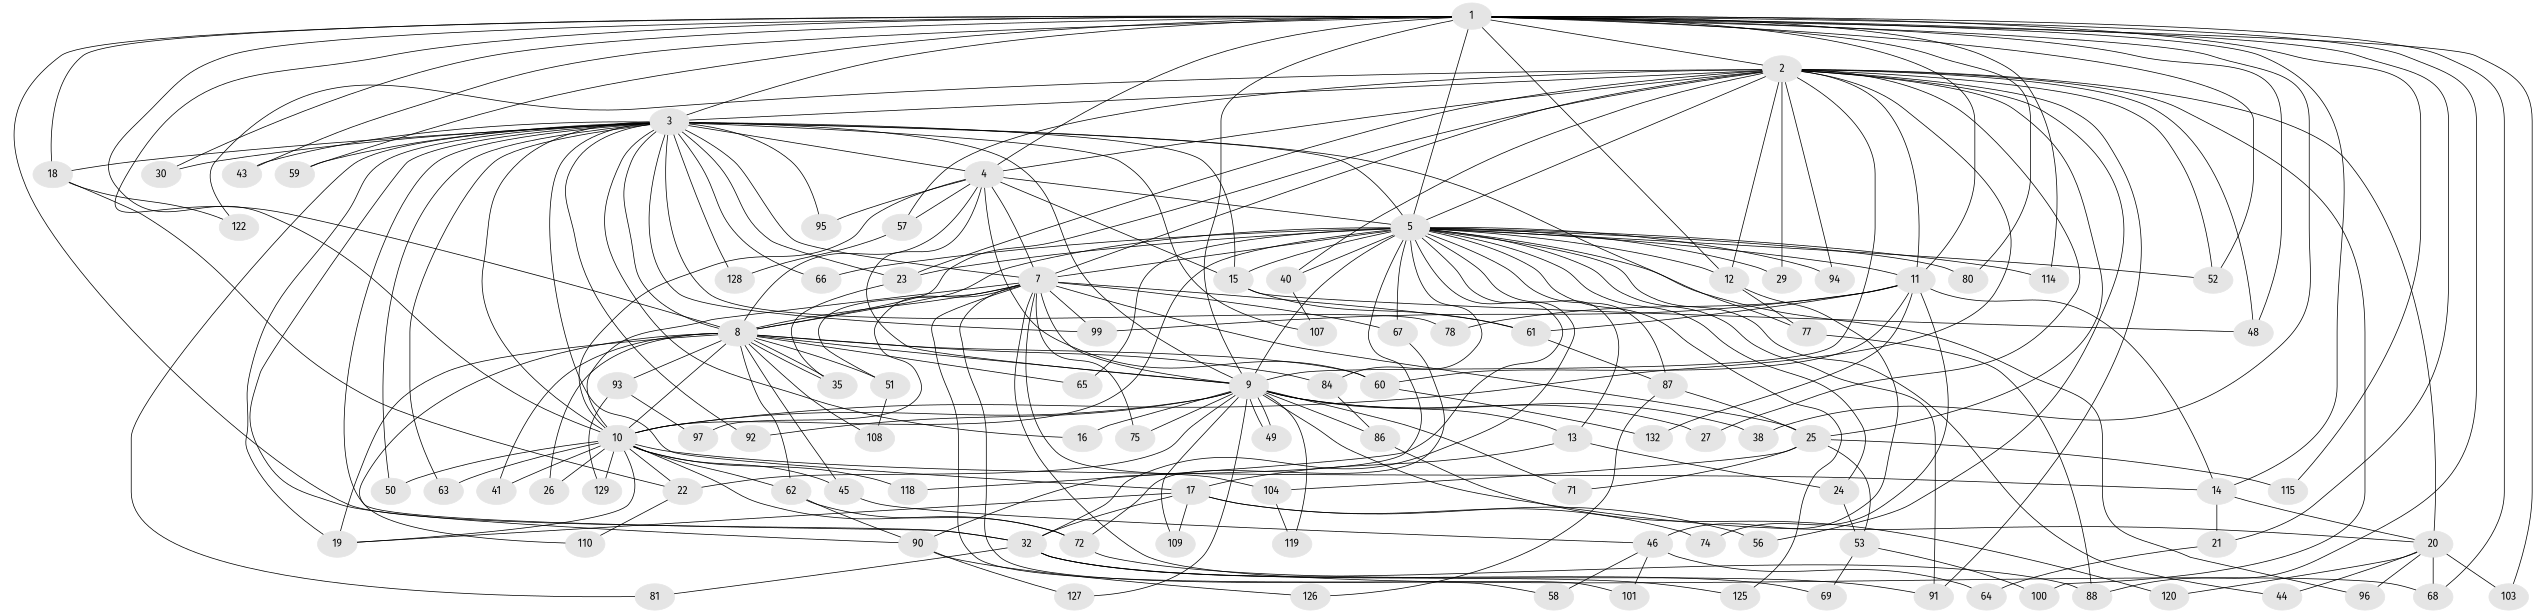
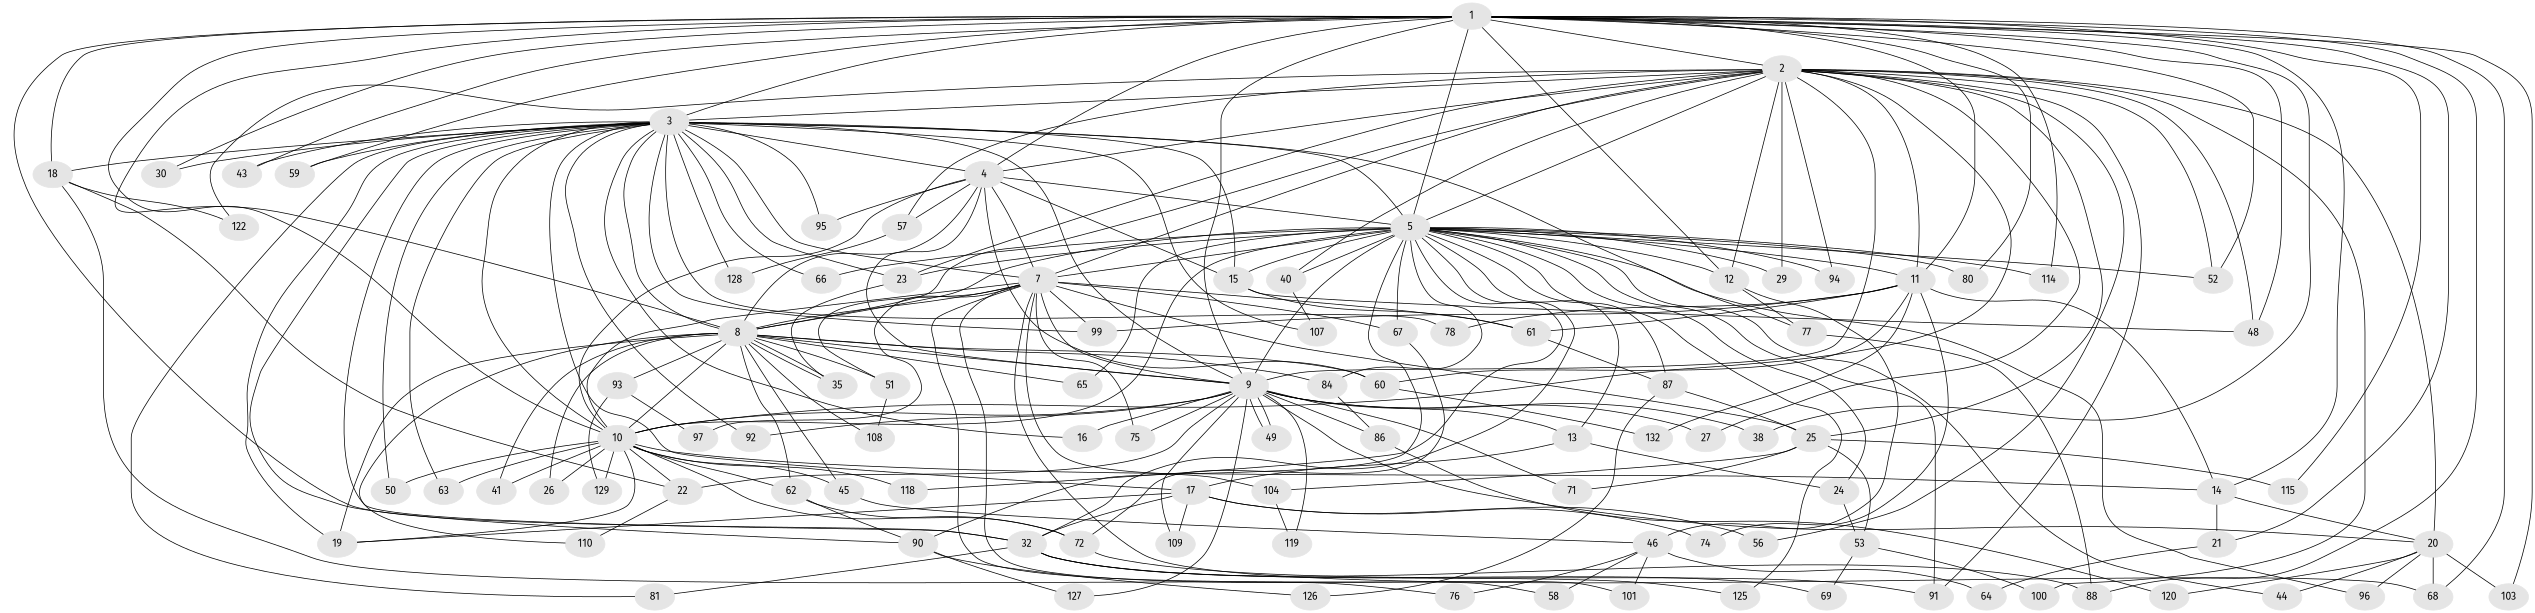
none -> (1455, 597)
